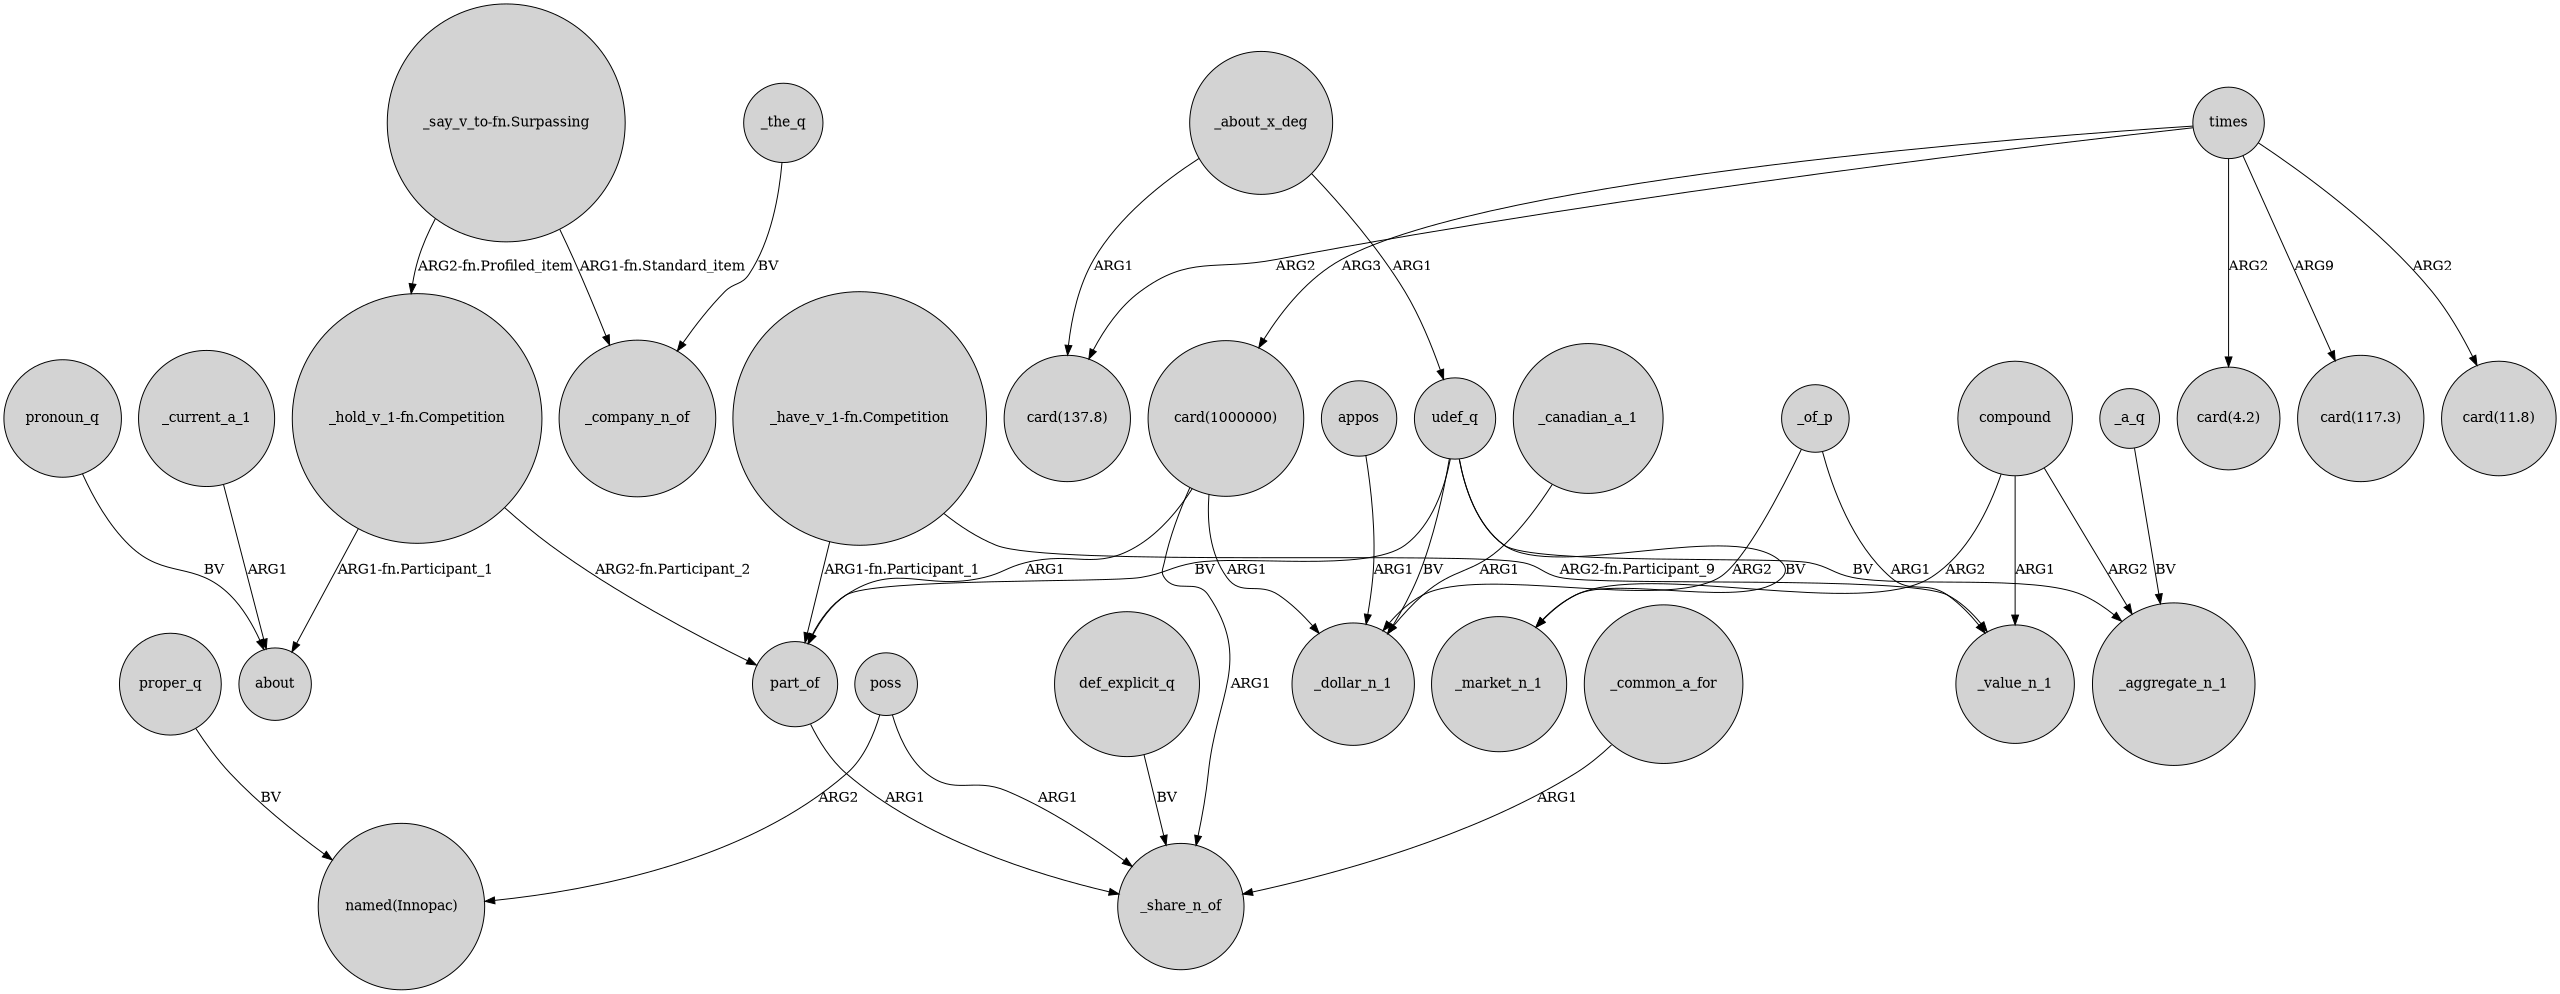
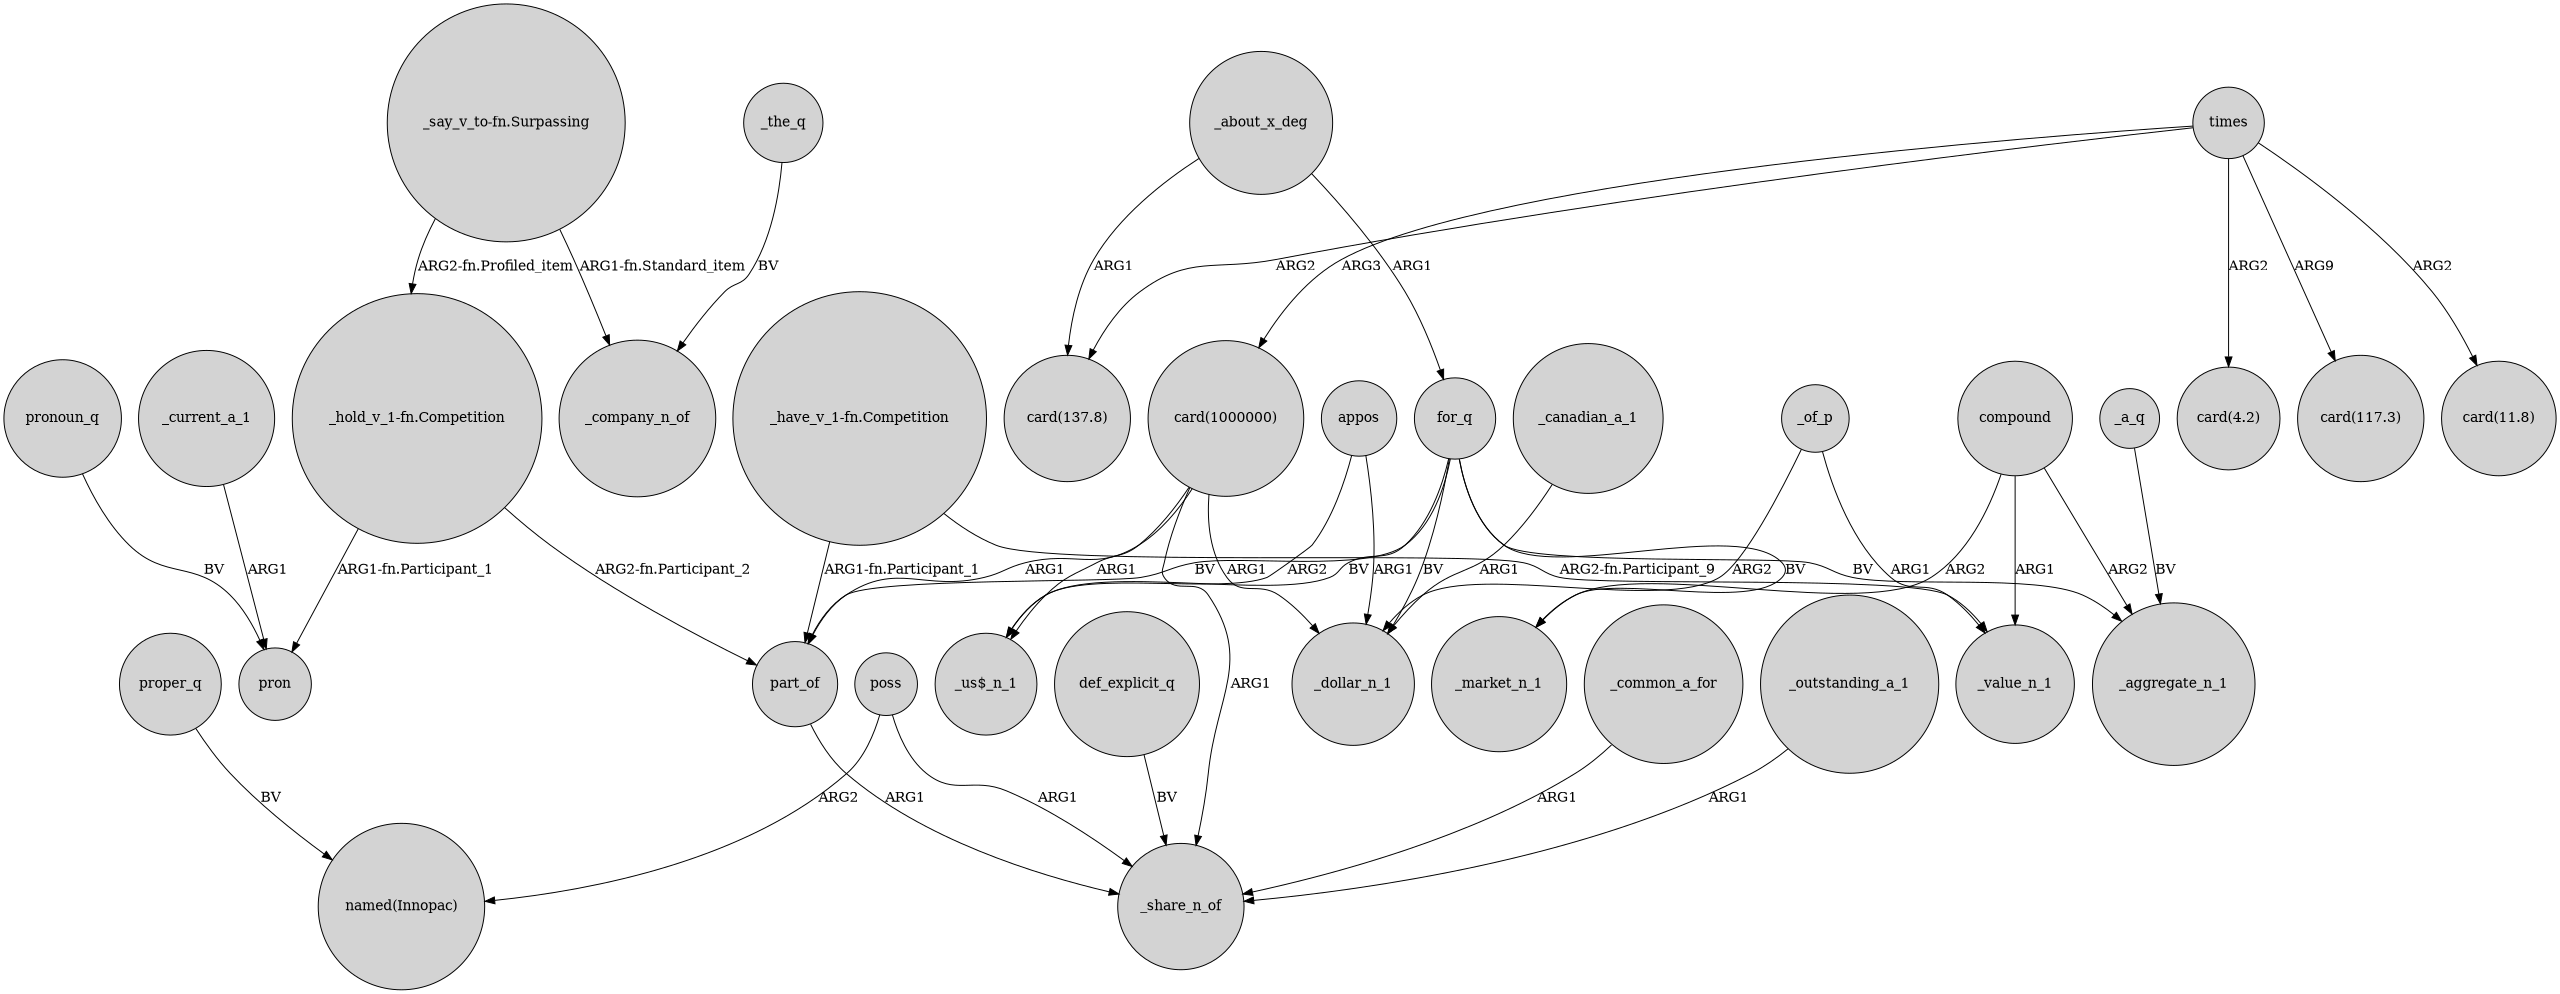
(1455, 418) -> (1455, 418)
(275, 684) -> (275, 684)
none -> (986, 684)
none -> (1850, 684)
